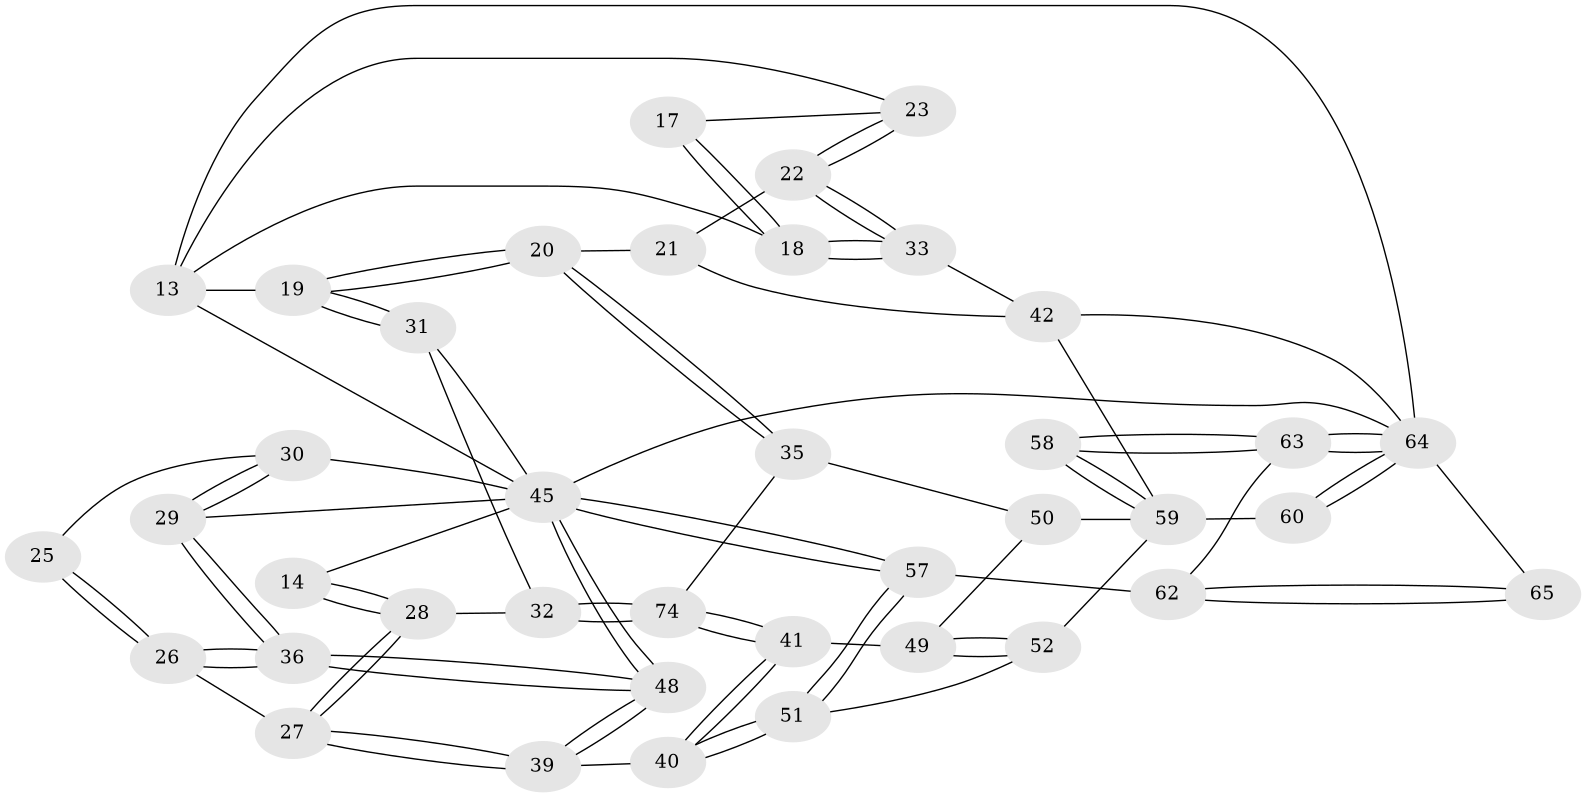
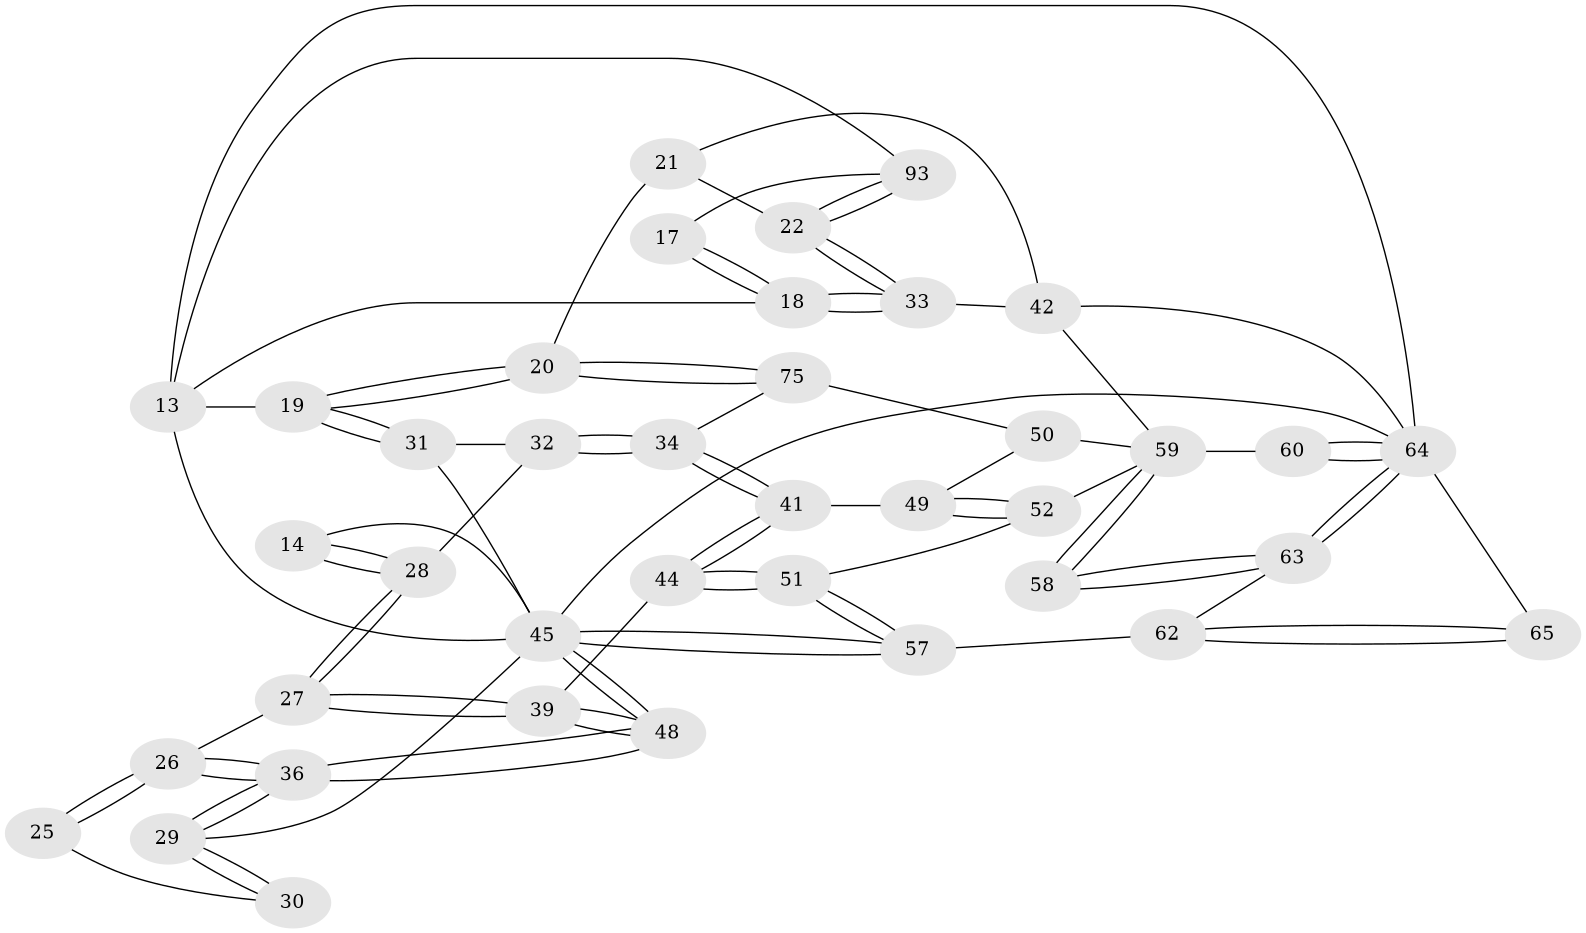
(918, 111) -> (918, 175)
(793, 454) -> (793, 378)
(419, 472) -> none
(668, 612) -> (668, 444)
(668, 762) -> (668, 581)
